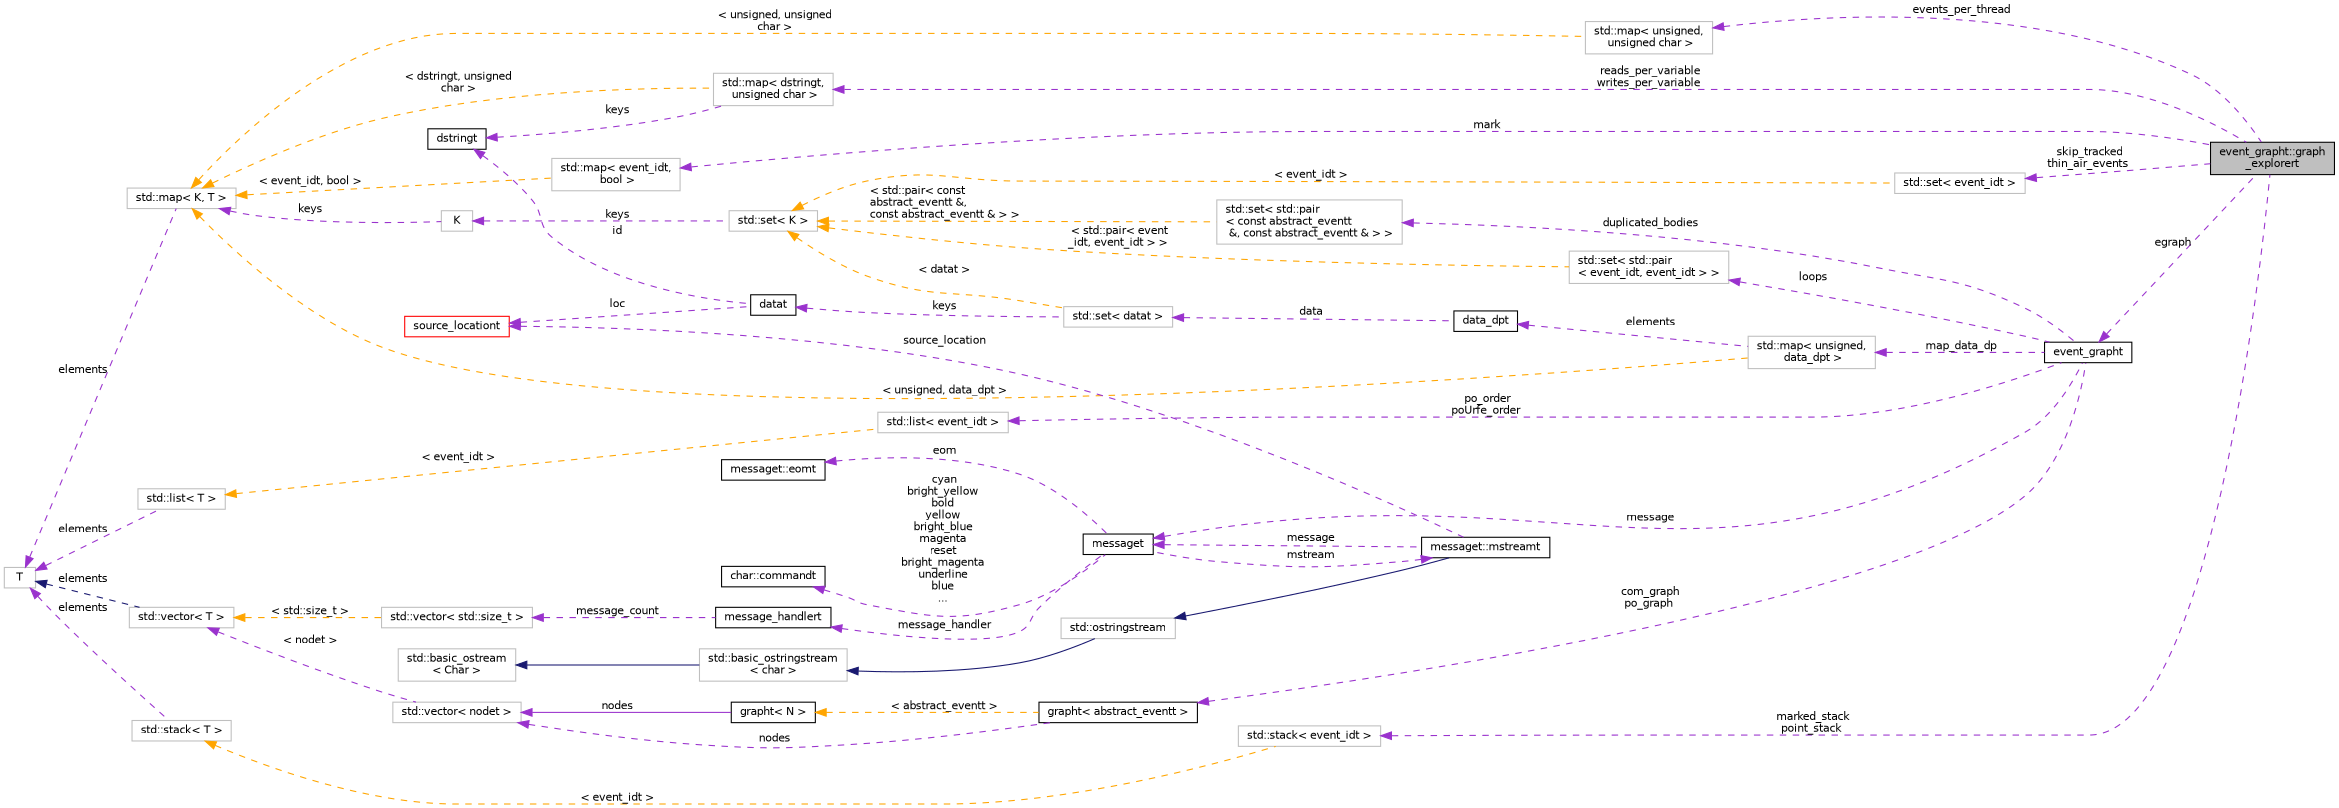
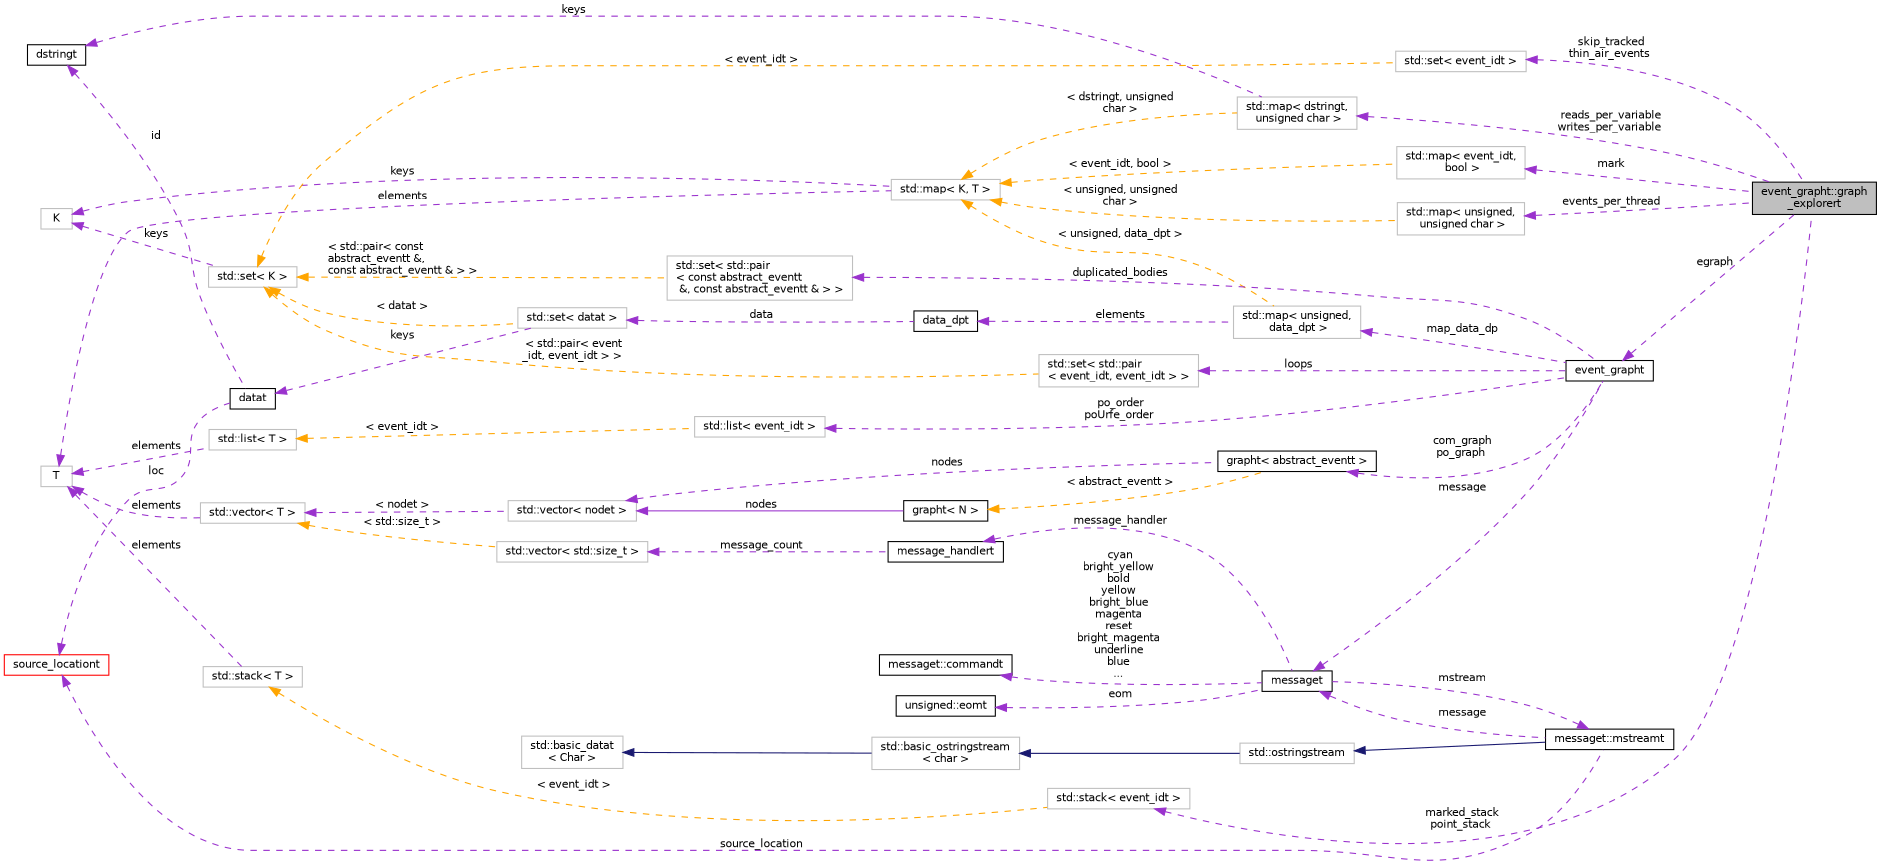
(335, 222) -> (486, 178)
(773, 470) -> (946, 706)
(773, 577) -> (946, 665)
(93, 596) -> (139, 514)
(457, 665) -> (572, 752)
